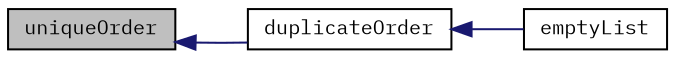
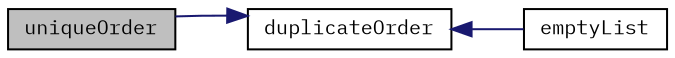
(222, 43) -> (201, 16)
